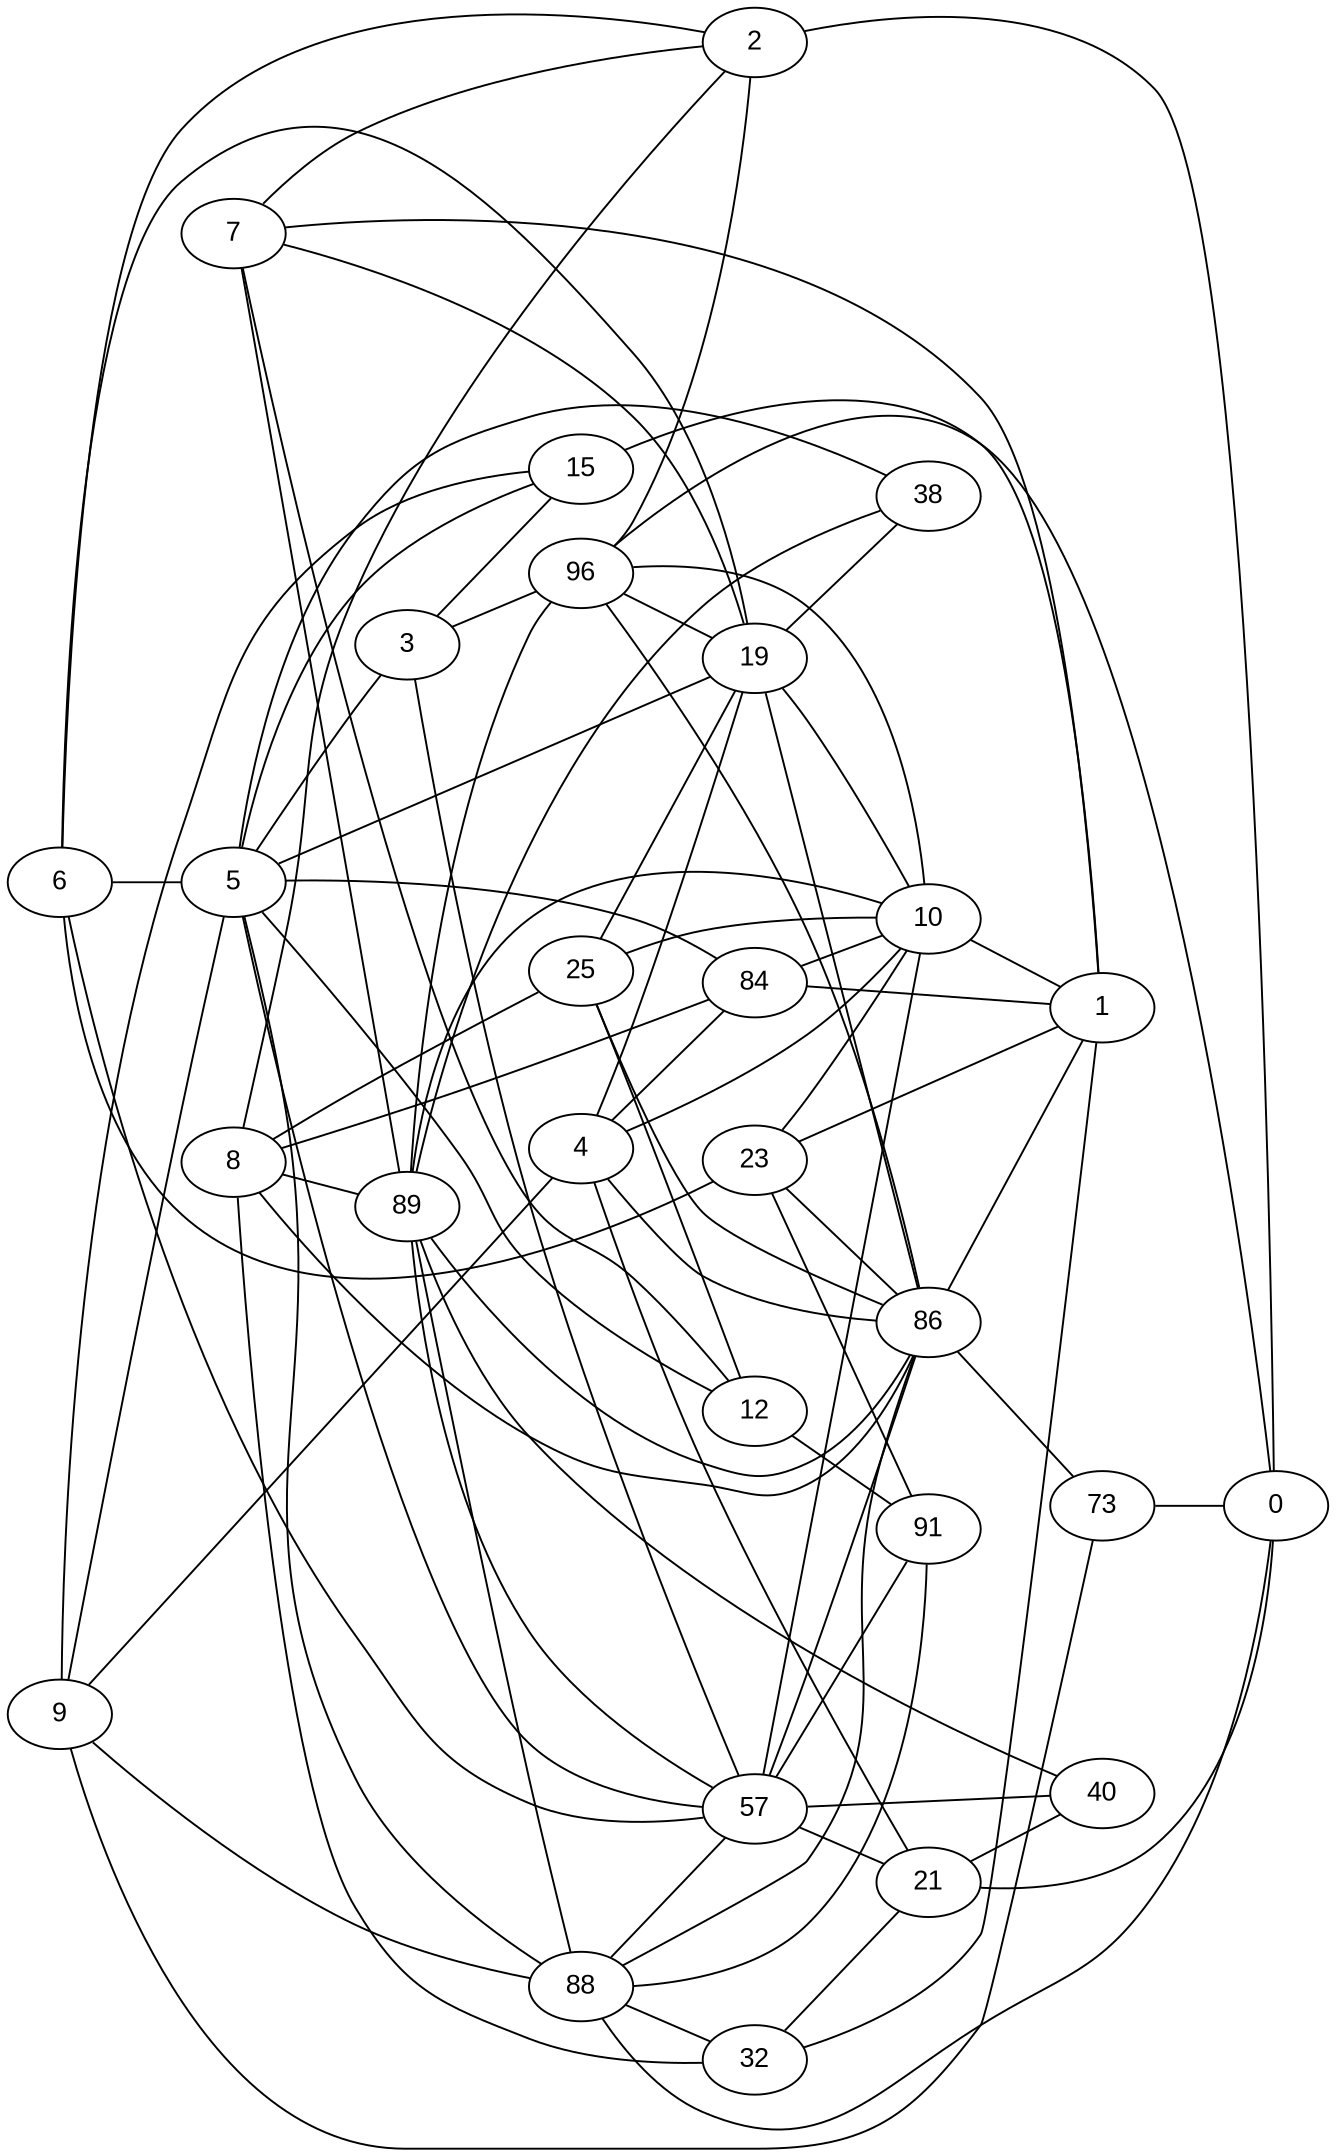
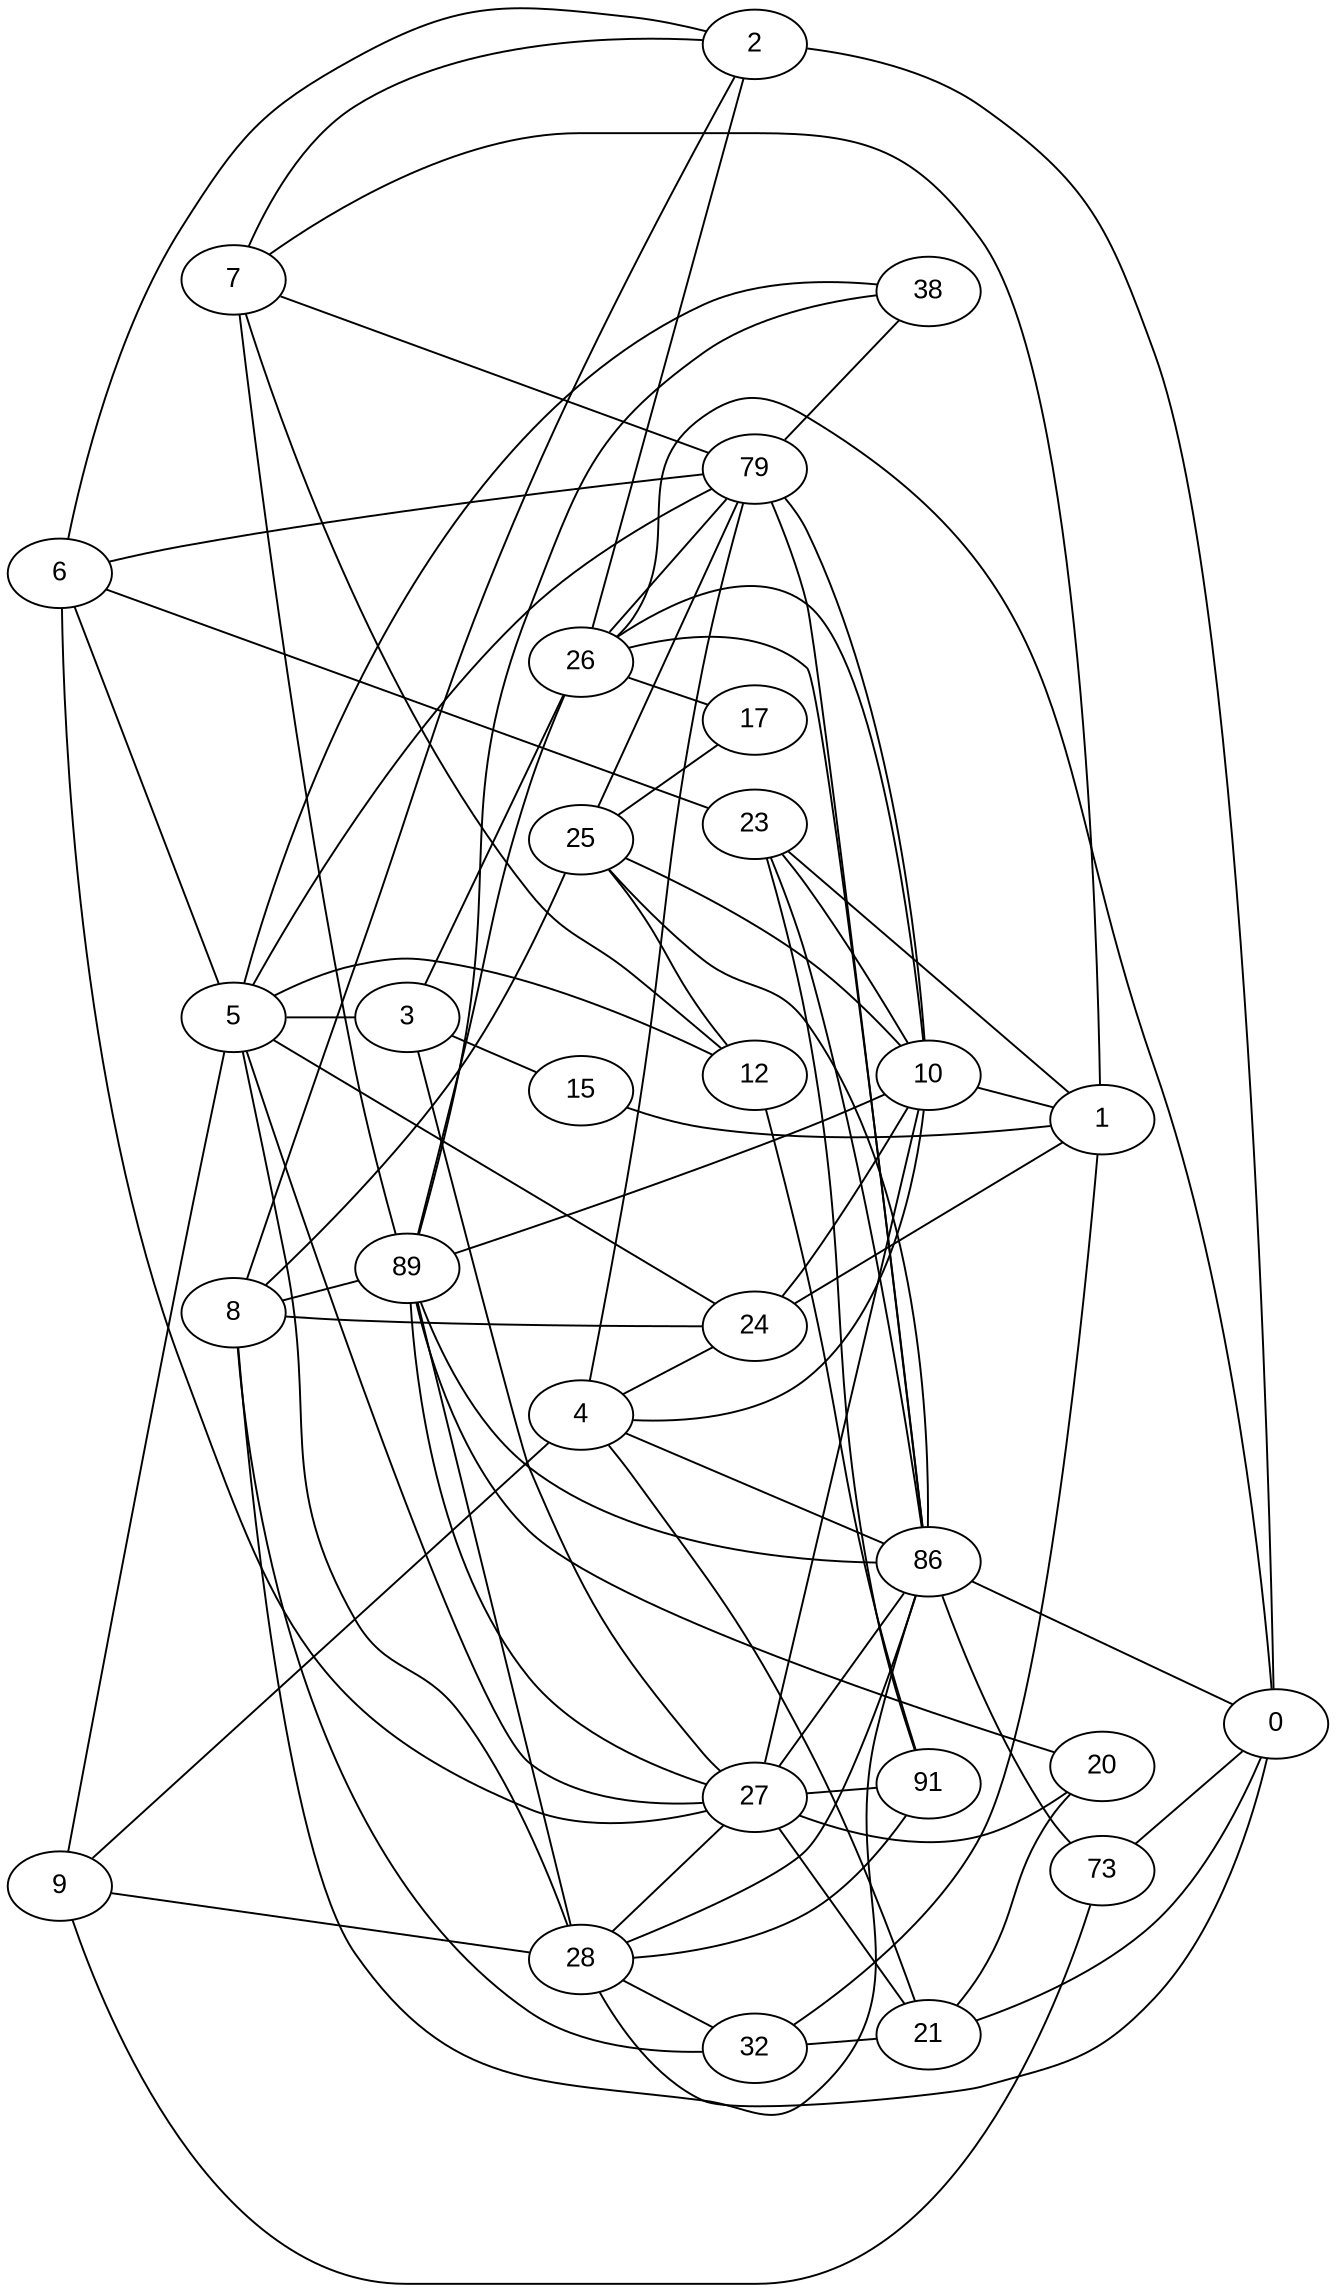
(581, 573) -> (581, 662)
(755, 658) -> (755, 469)
(297, 684) -> none
none -> (755, 720)
(755, 983) -> (755, 1326)
(138, 984) -> none
(1015, 1165) -> (1102, 1643)
(1102, 1793) -> (1102, 1766)
(755, 1809) -> (755, 1797)
(581, 1987) -> (581, 1960)
